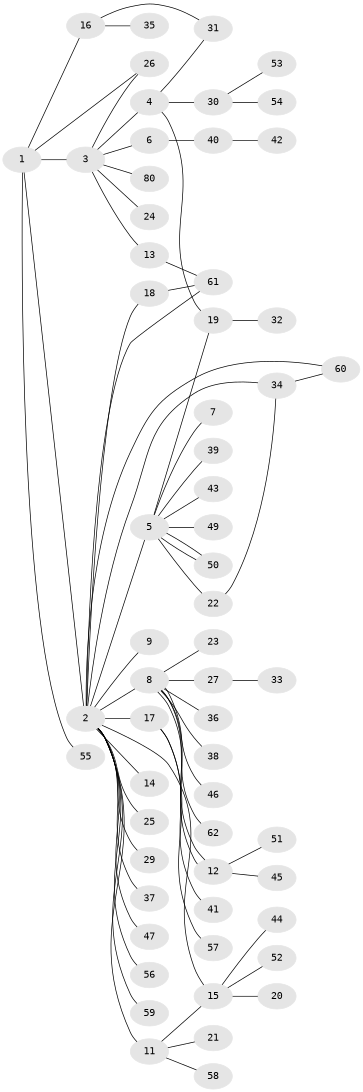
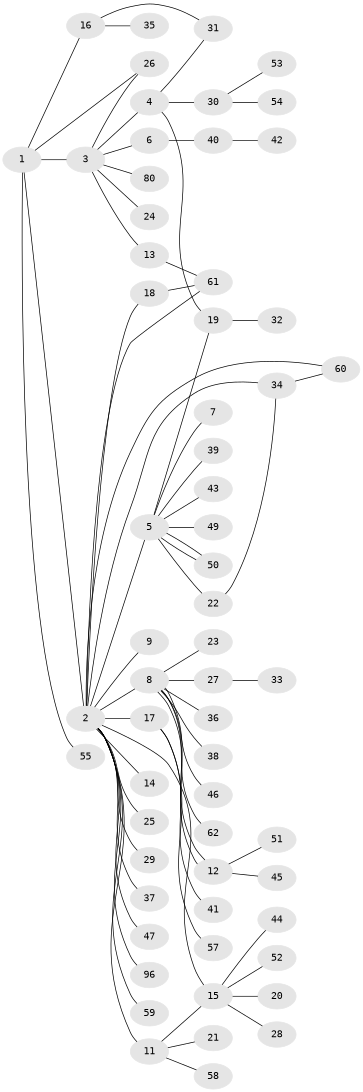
(149, 975) -> (149, 975)
none -> (277, 1035)
